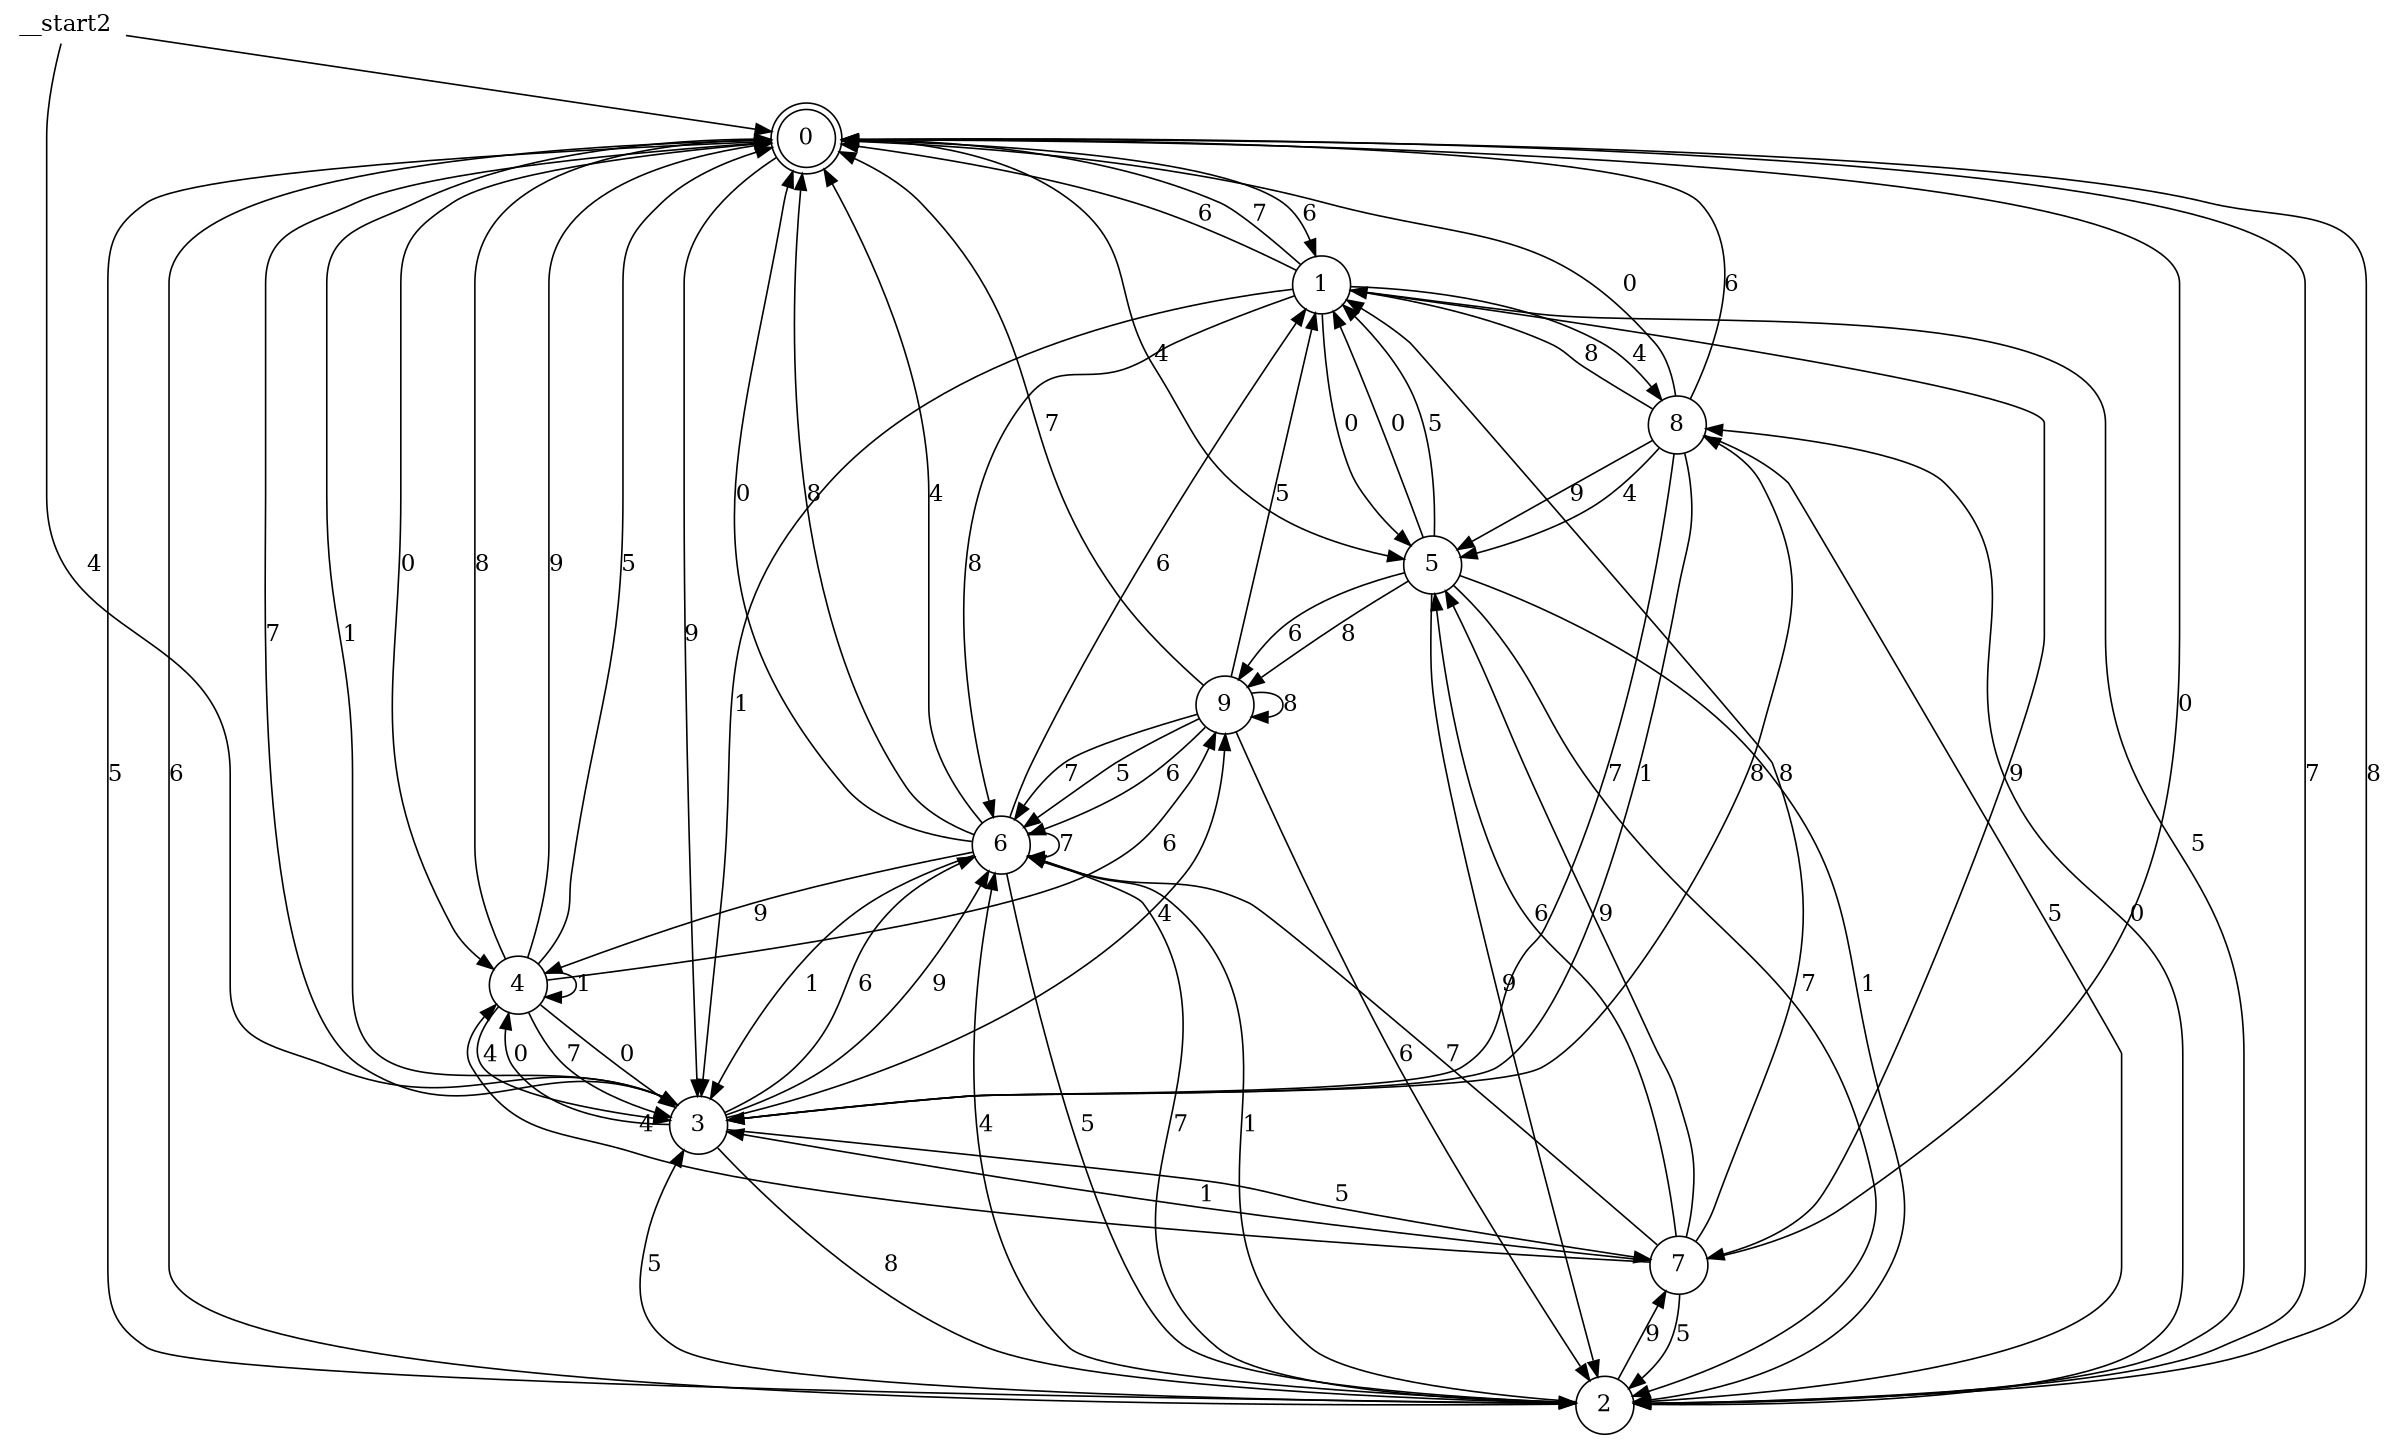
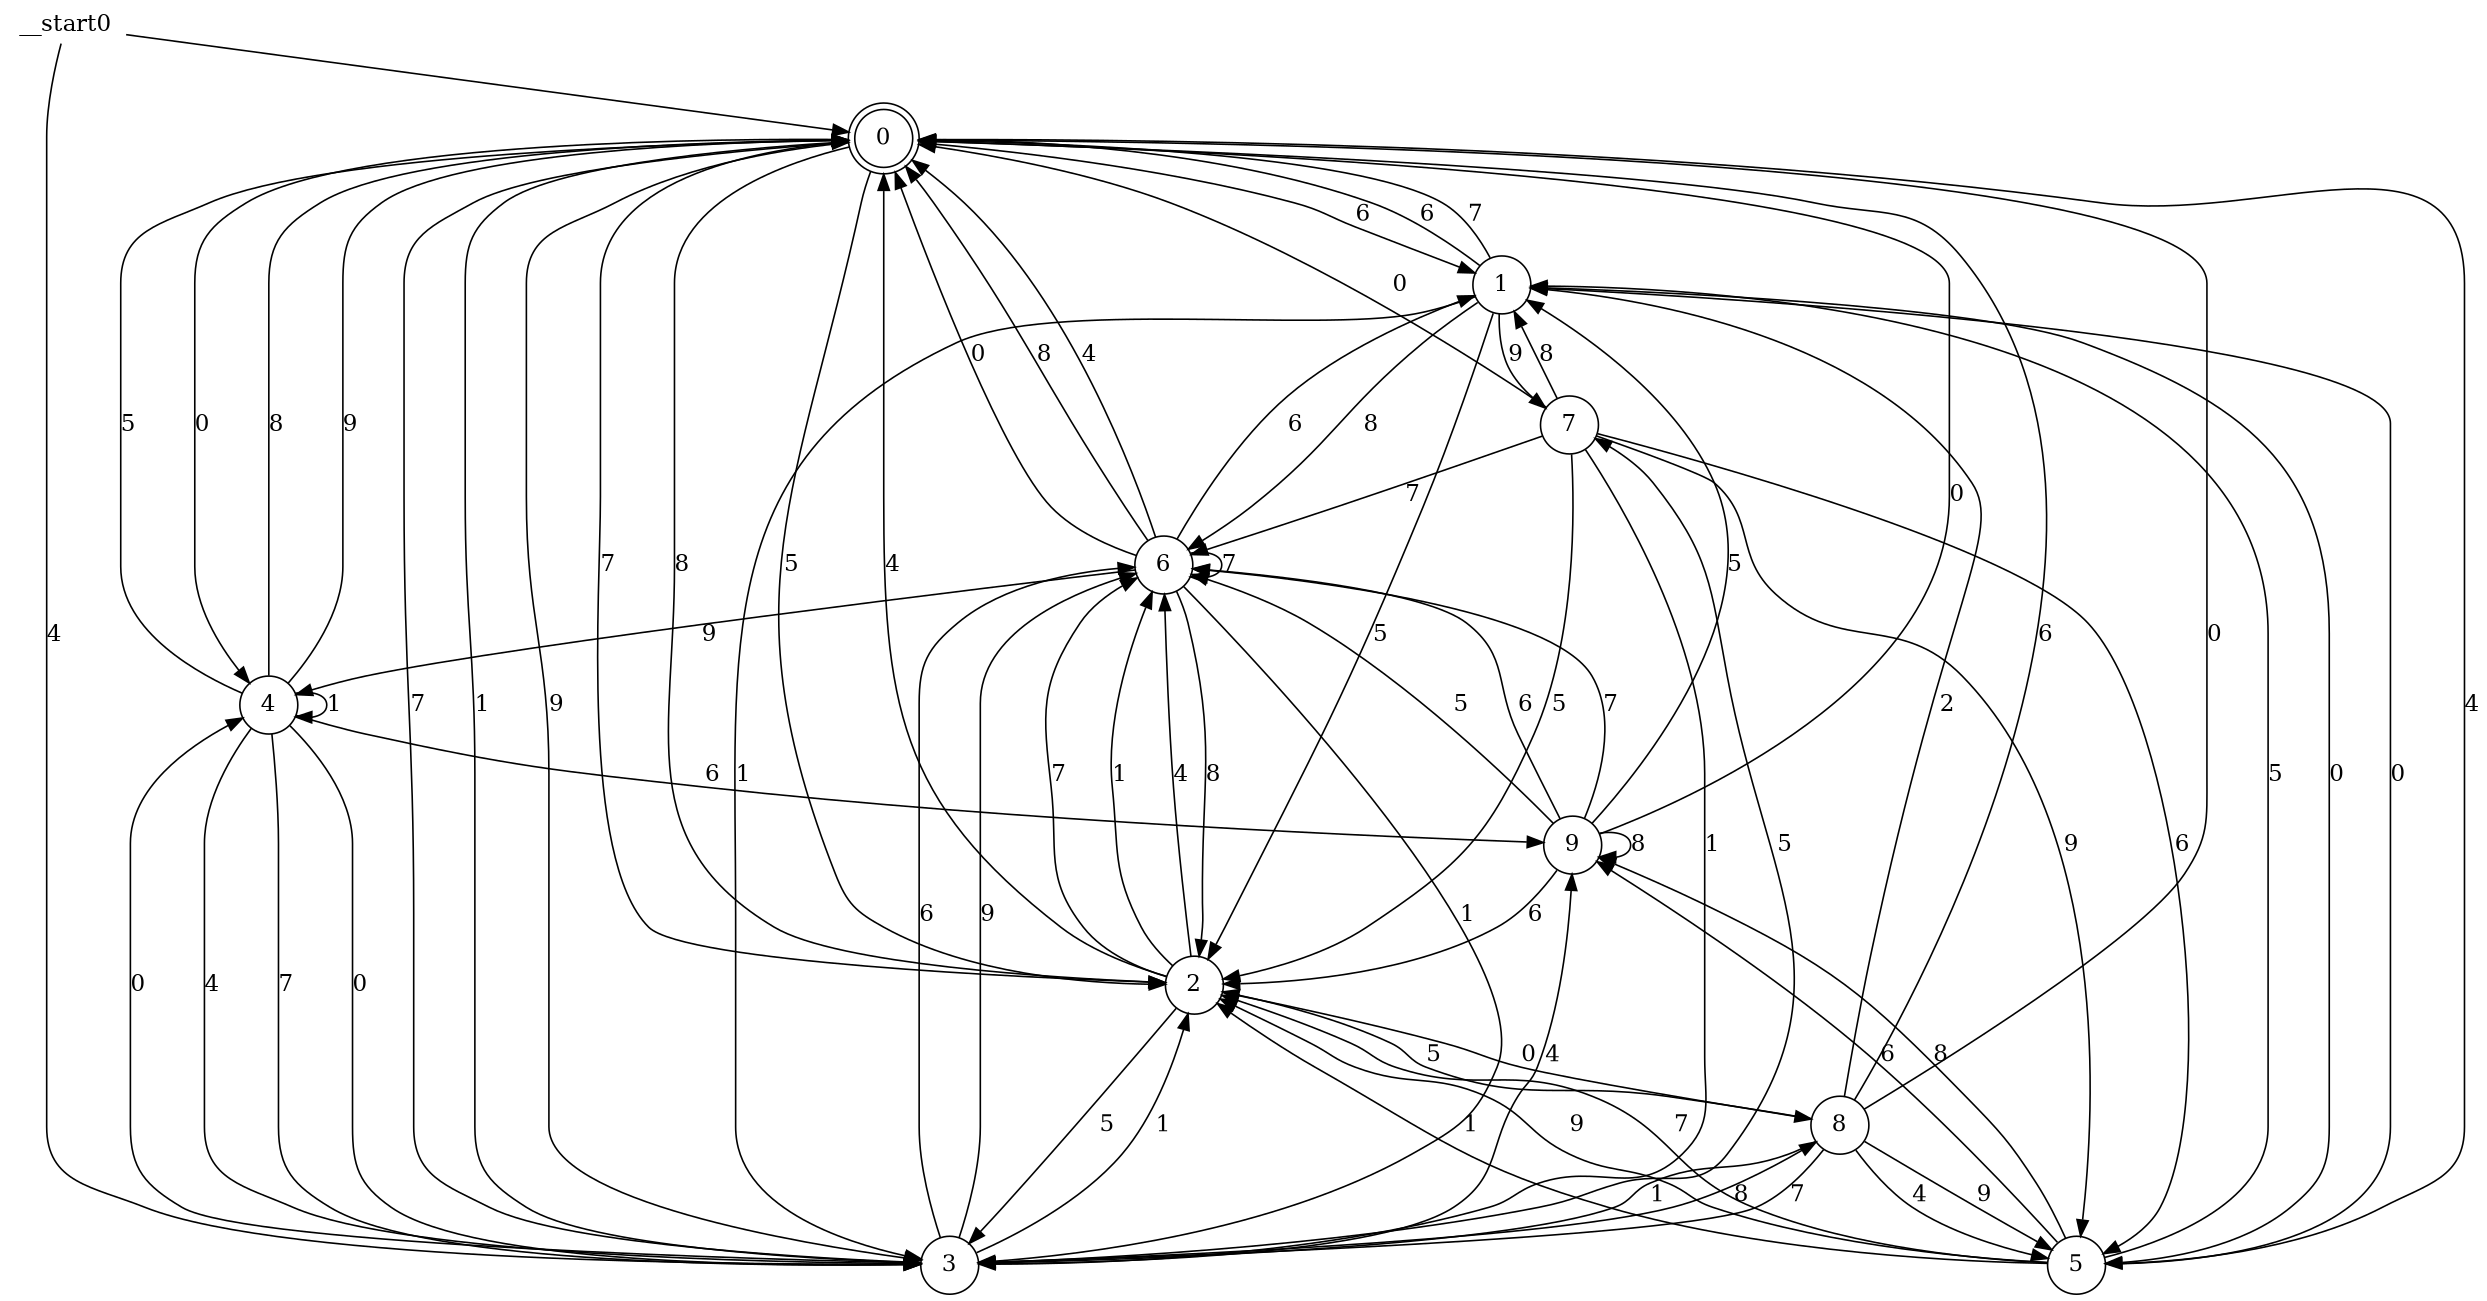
(66, 25) -> (66, 25)
(1588, 337) -> none
(1592, 355) -> (1948, 705)
(1053, 425) -> (1957, 495)
(177, 775) -> (893, 565)
(1088, 1125) -> (1214, 775)
(1017, 1215) -> none
(892, 1265) -> (1164, 1125)
(1638, 1343) -> none
